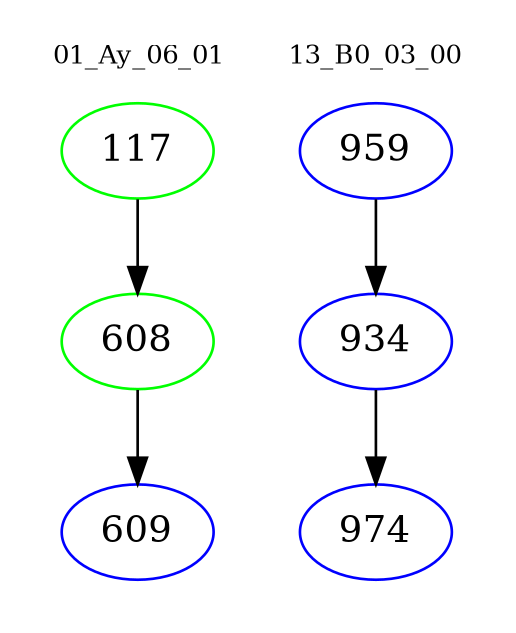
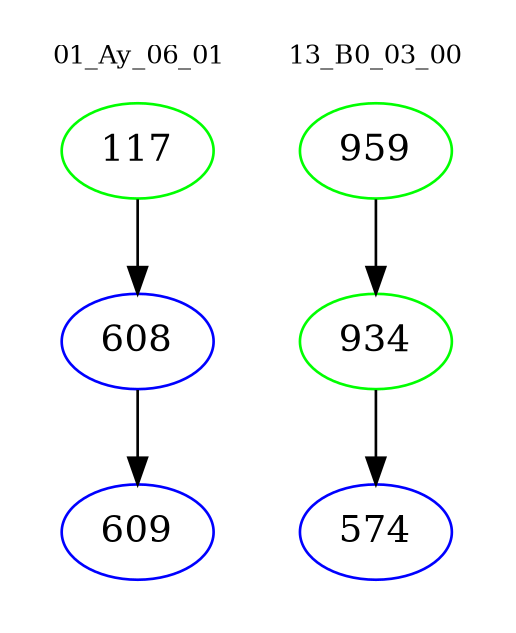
(376, 151) -> (376, 151)
(138, 341) -> (138, 341)
(376, 341) -> (376, 341)
(376, 532) -> (376, 532)
